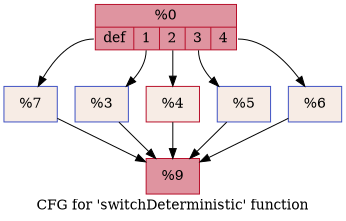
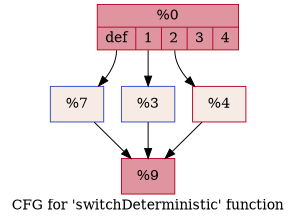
(244, 104) -> none
(315, 104) -> none
